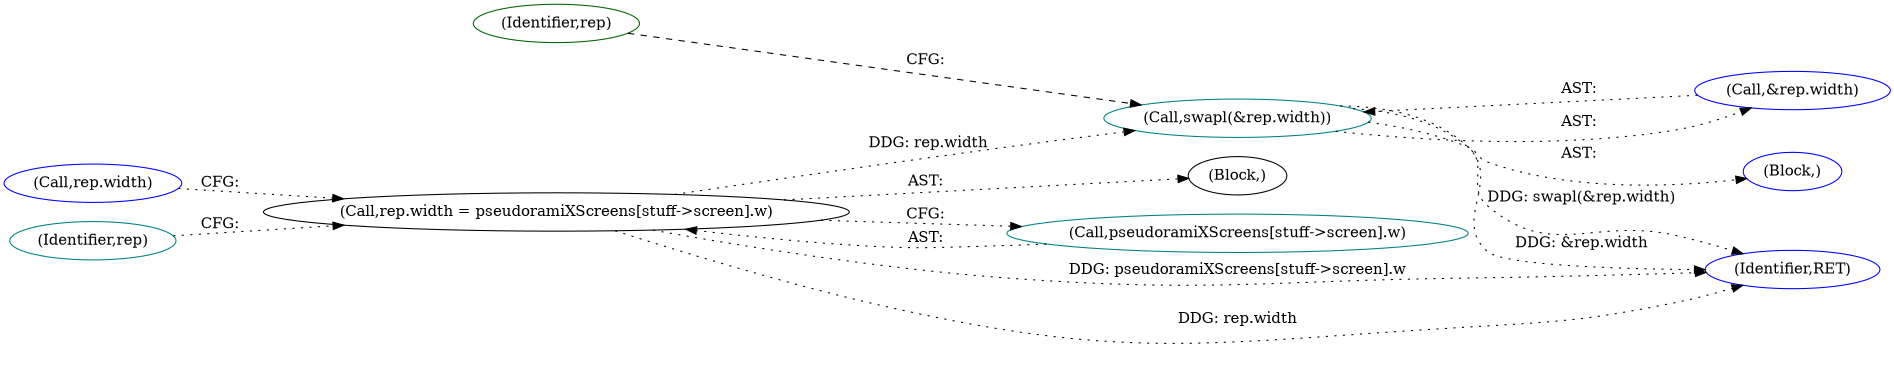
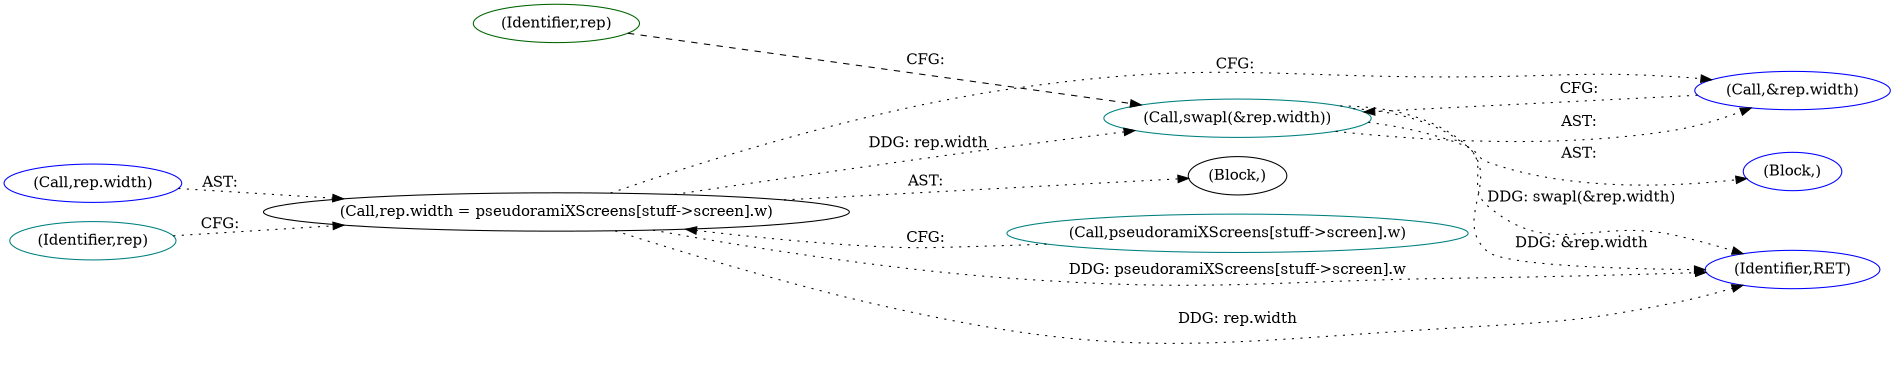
(1582, 89) -> (1582, 89)
(223, 183) -> (223, 183)
(916, 223) -> (1149, 74)
(928, 238) -> (928, 238)
